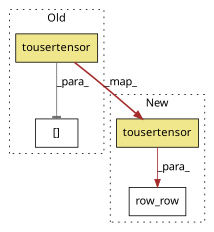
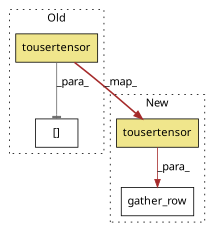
(158, 202) -> (158, 202)
